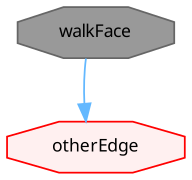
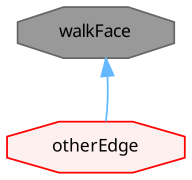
(84, 81) -> (108, 99)
